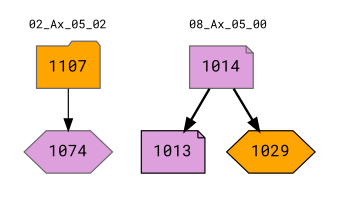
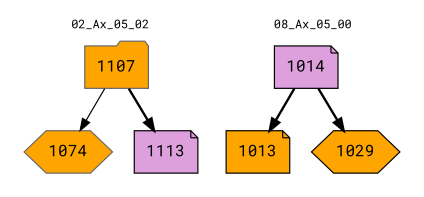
(221, 67) -> (306, 67)
(68, 152) -> (68, 152)
none -> (166, 152)
(173, 152) -> (258, 152)
